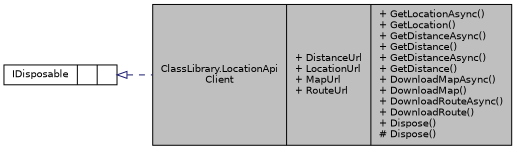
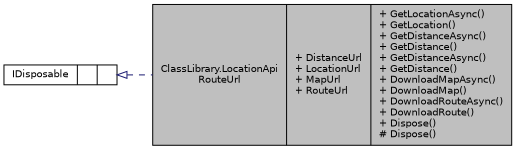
(220, 80) -> (220, 80)
